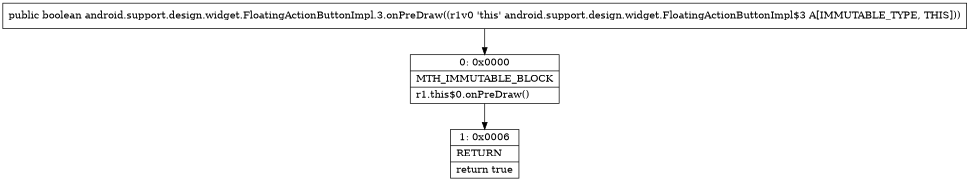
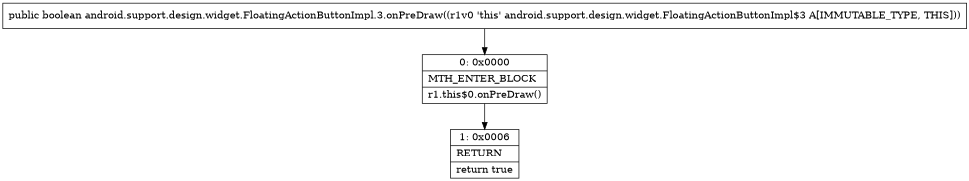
(485, 79) -> (482, 79)
